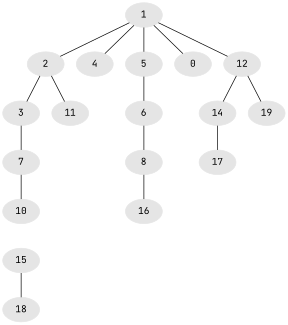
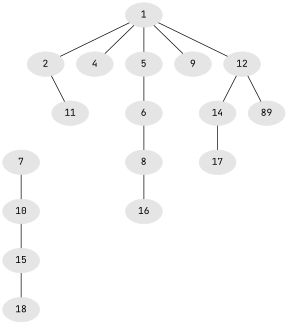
(193, 64) -> (193, 64)
(21, 113) -> none
(267, 113) -> (267, 113)
none -> (21, 236)
